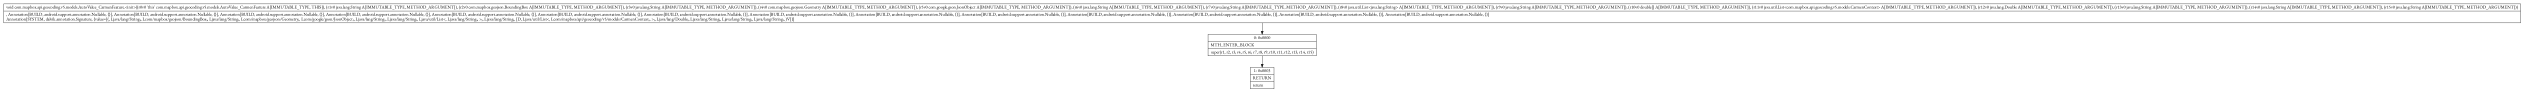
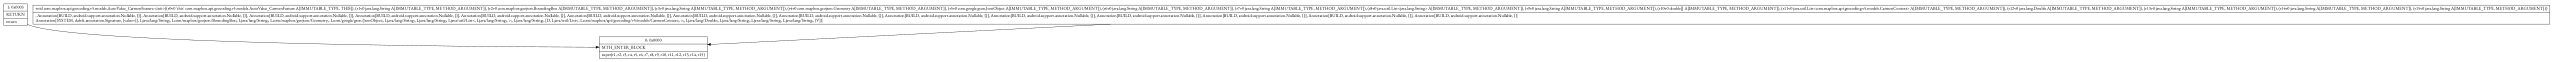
(1262, 60) -> (311, 44)
